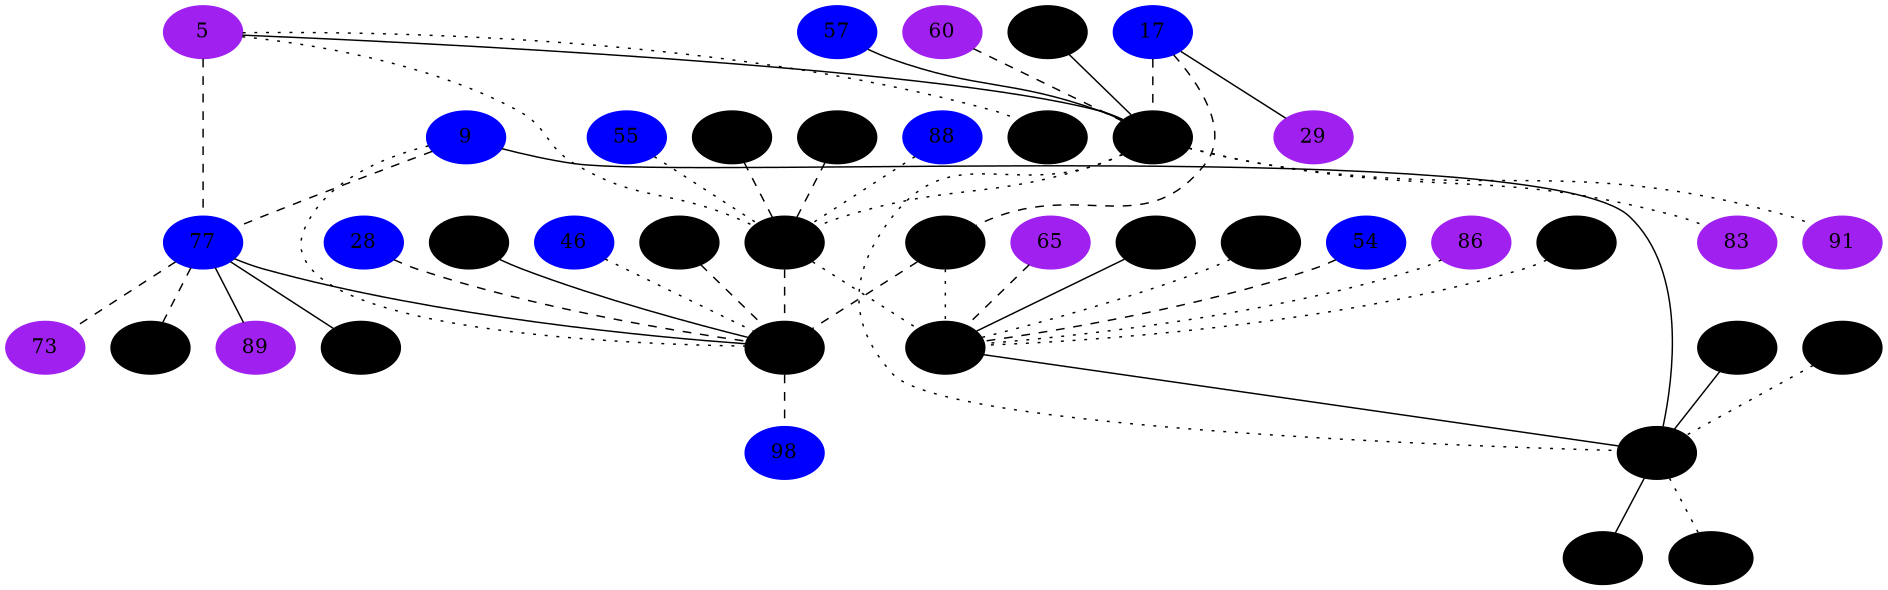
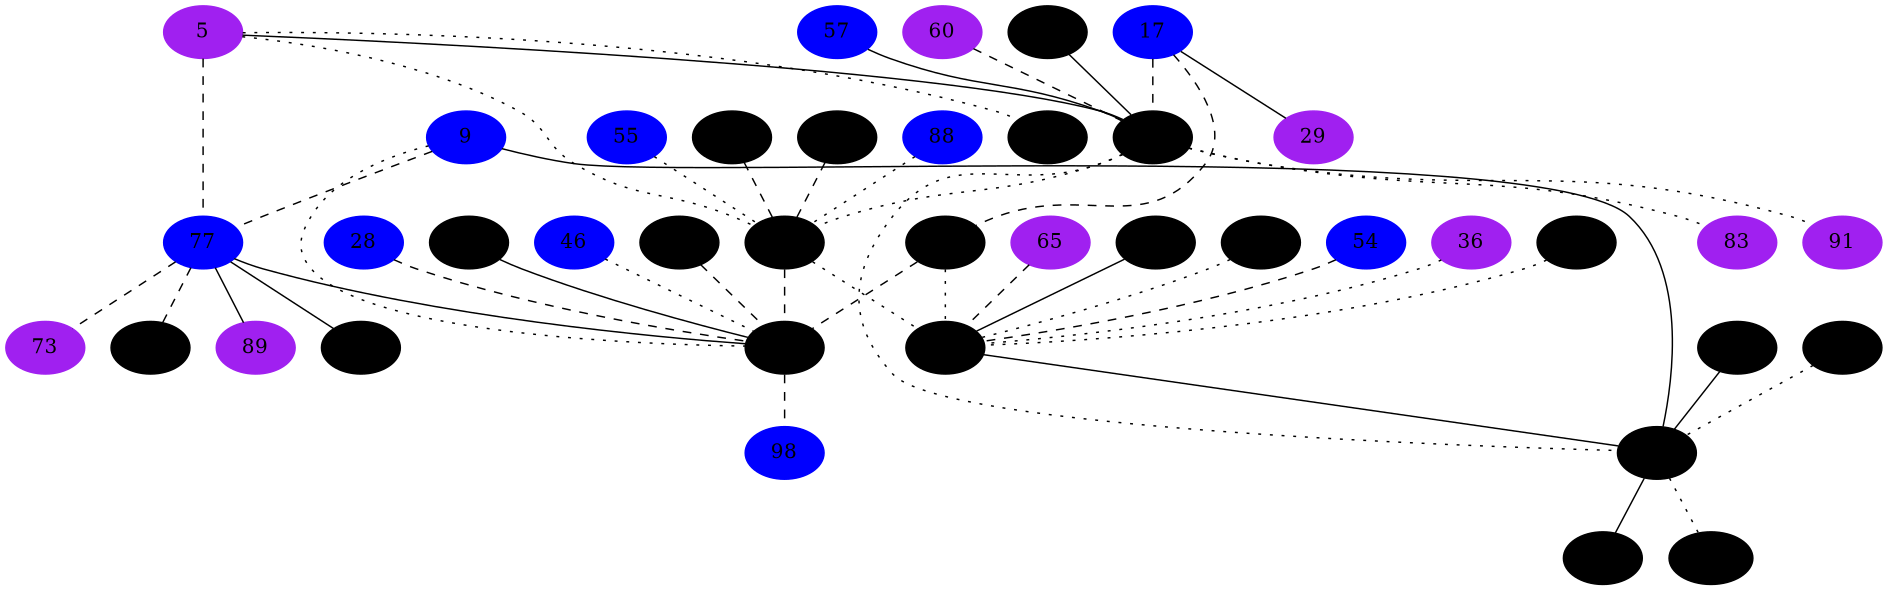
(1471, 243) -> (1471, 243)
